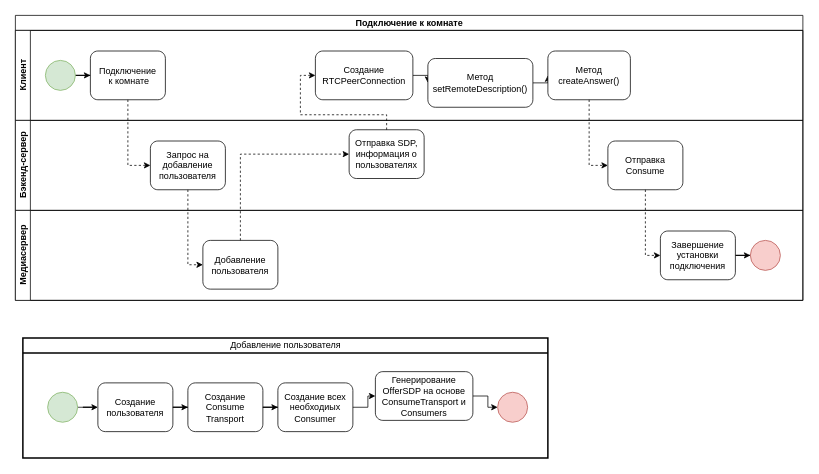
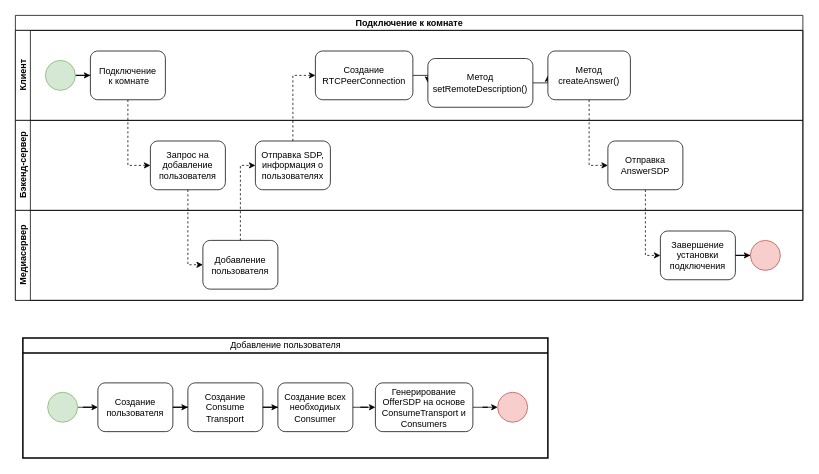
(387, 154) -> (293, 165)
(645, 165) -> (645, 165)
(424, 396) -> (424, 407)
